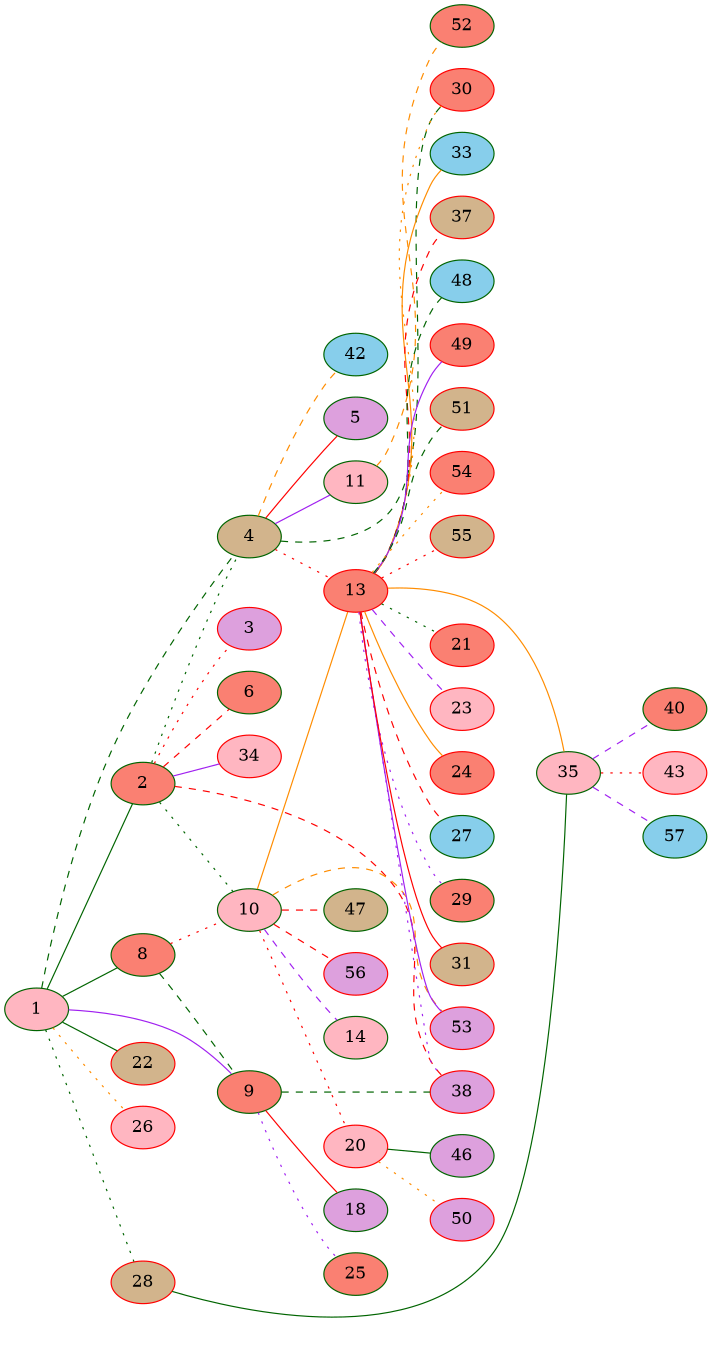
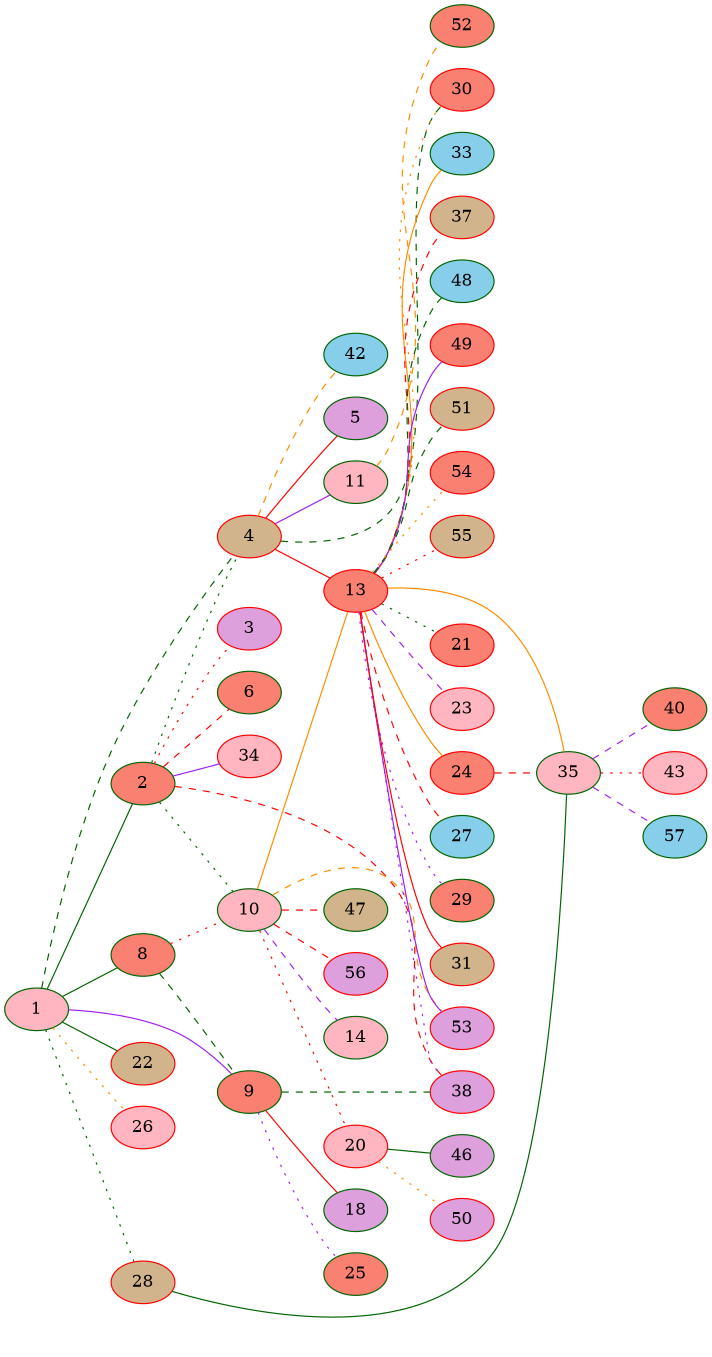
(249, 537) -> (249, 537)
(303, 564) -> (303, 564)
none -> (516, 773)
